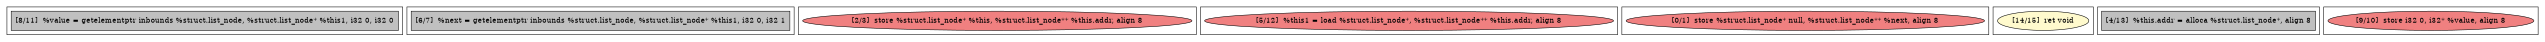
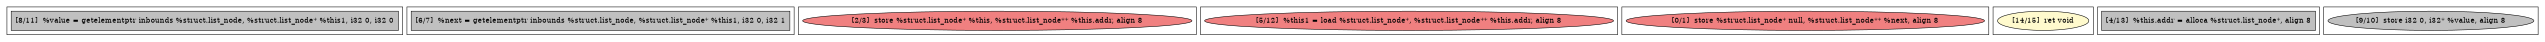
(2431, 21) -> (2431, 21)
